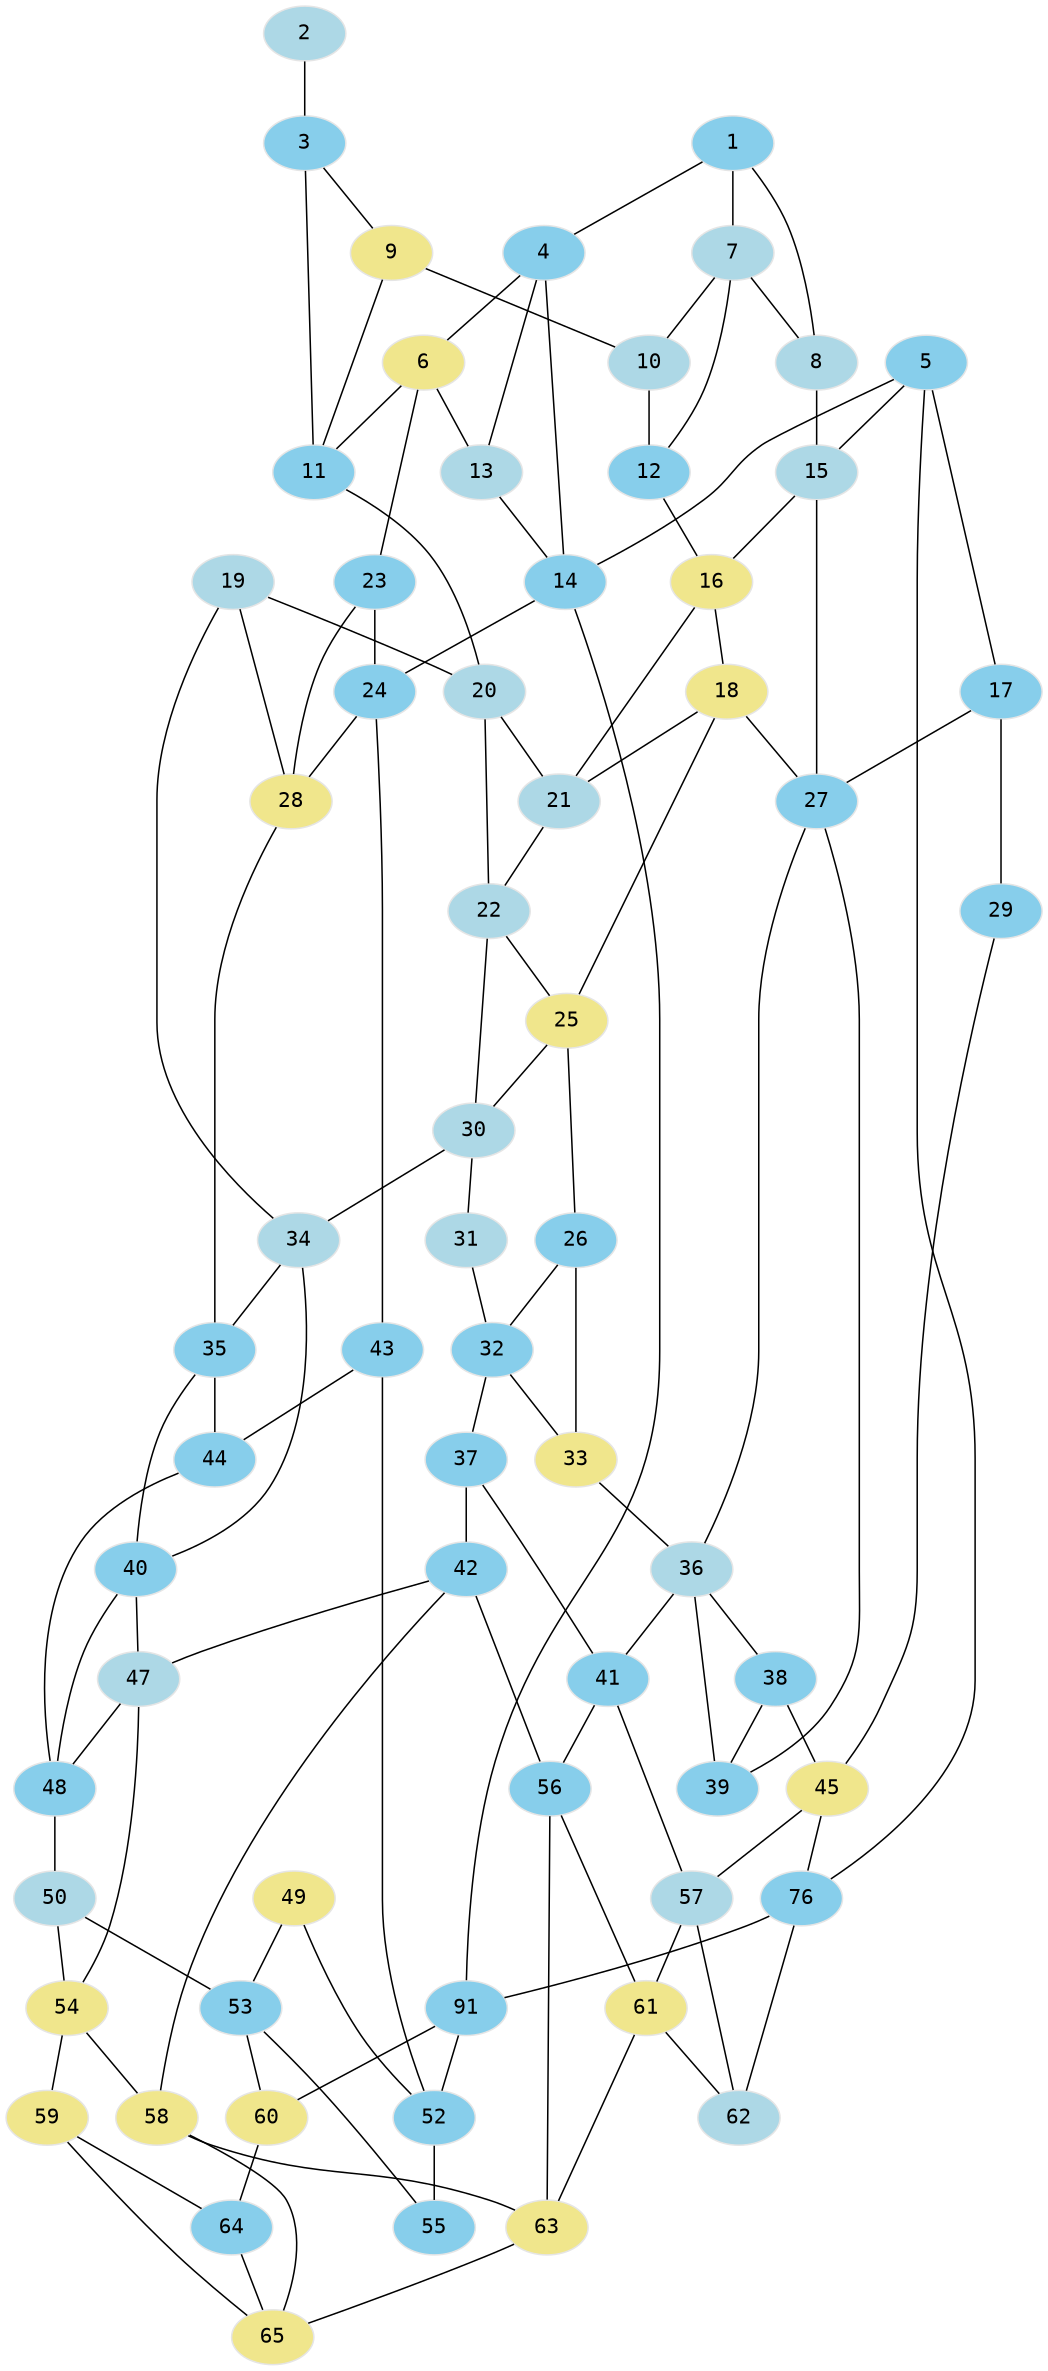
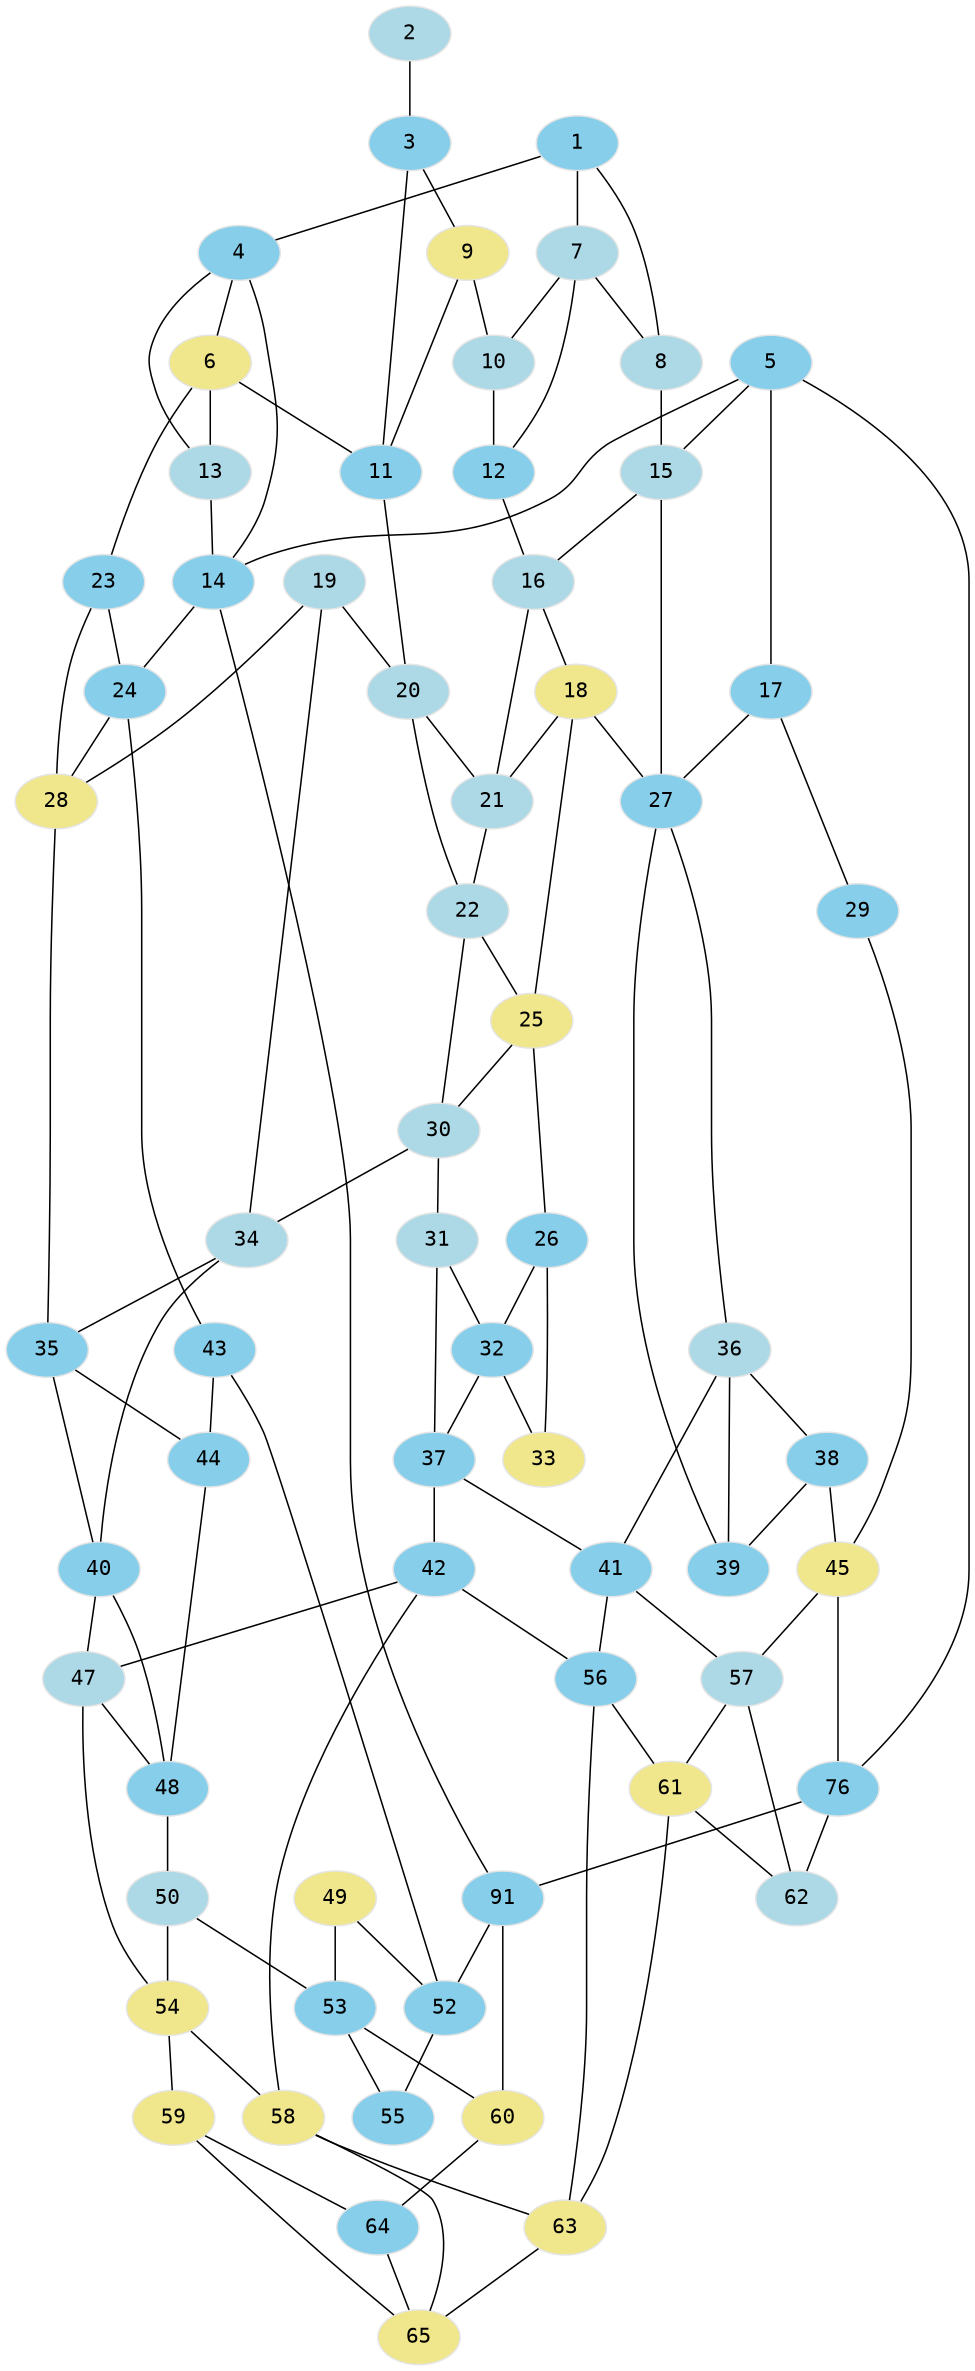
(712, 582) -> (533, 582)
none -> (436, 1350)
(634, 1514) -> none
